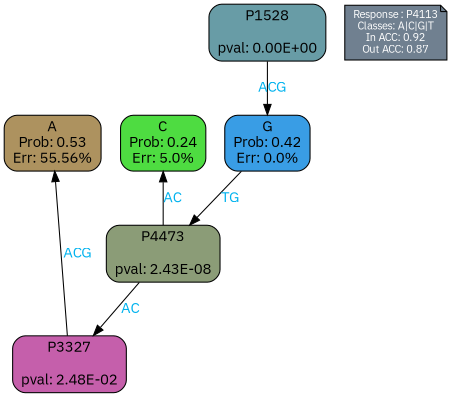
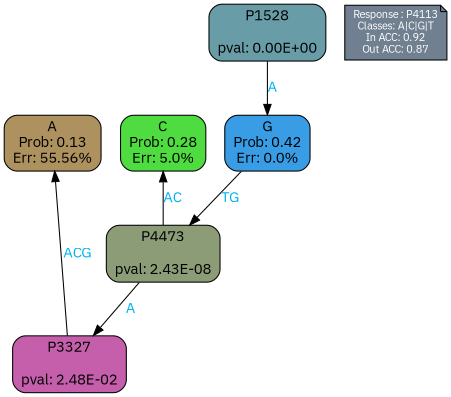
(273, 88) -> (273, 88)
(53, 143) -> (53, 143)
(163, 143) -> (163, 143)
(131, 309) -> (131, 309)
